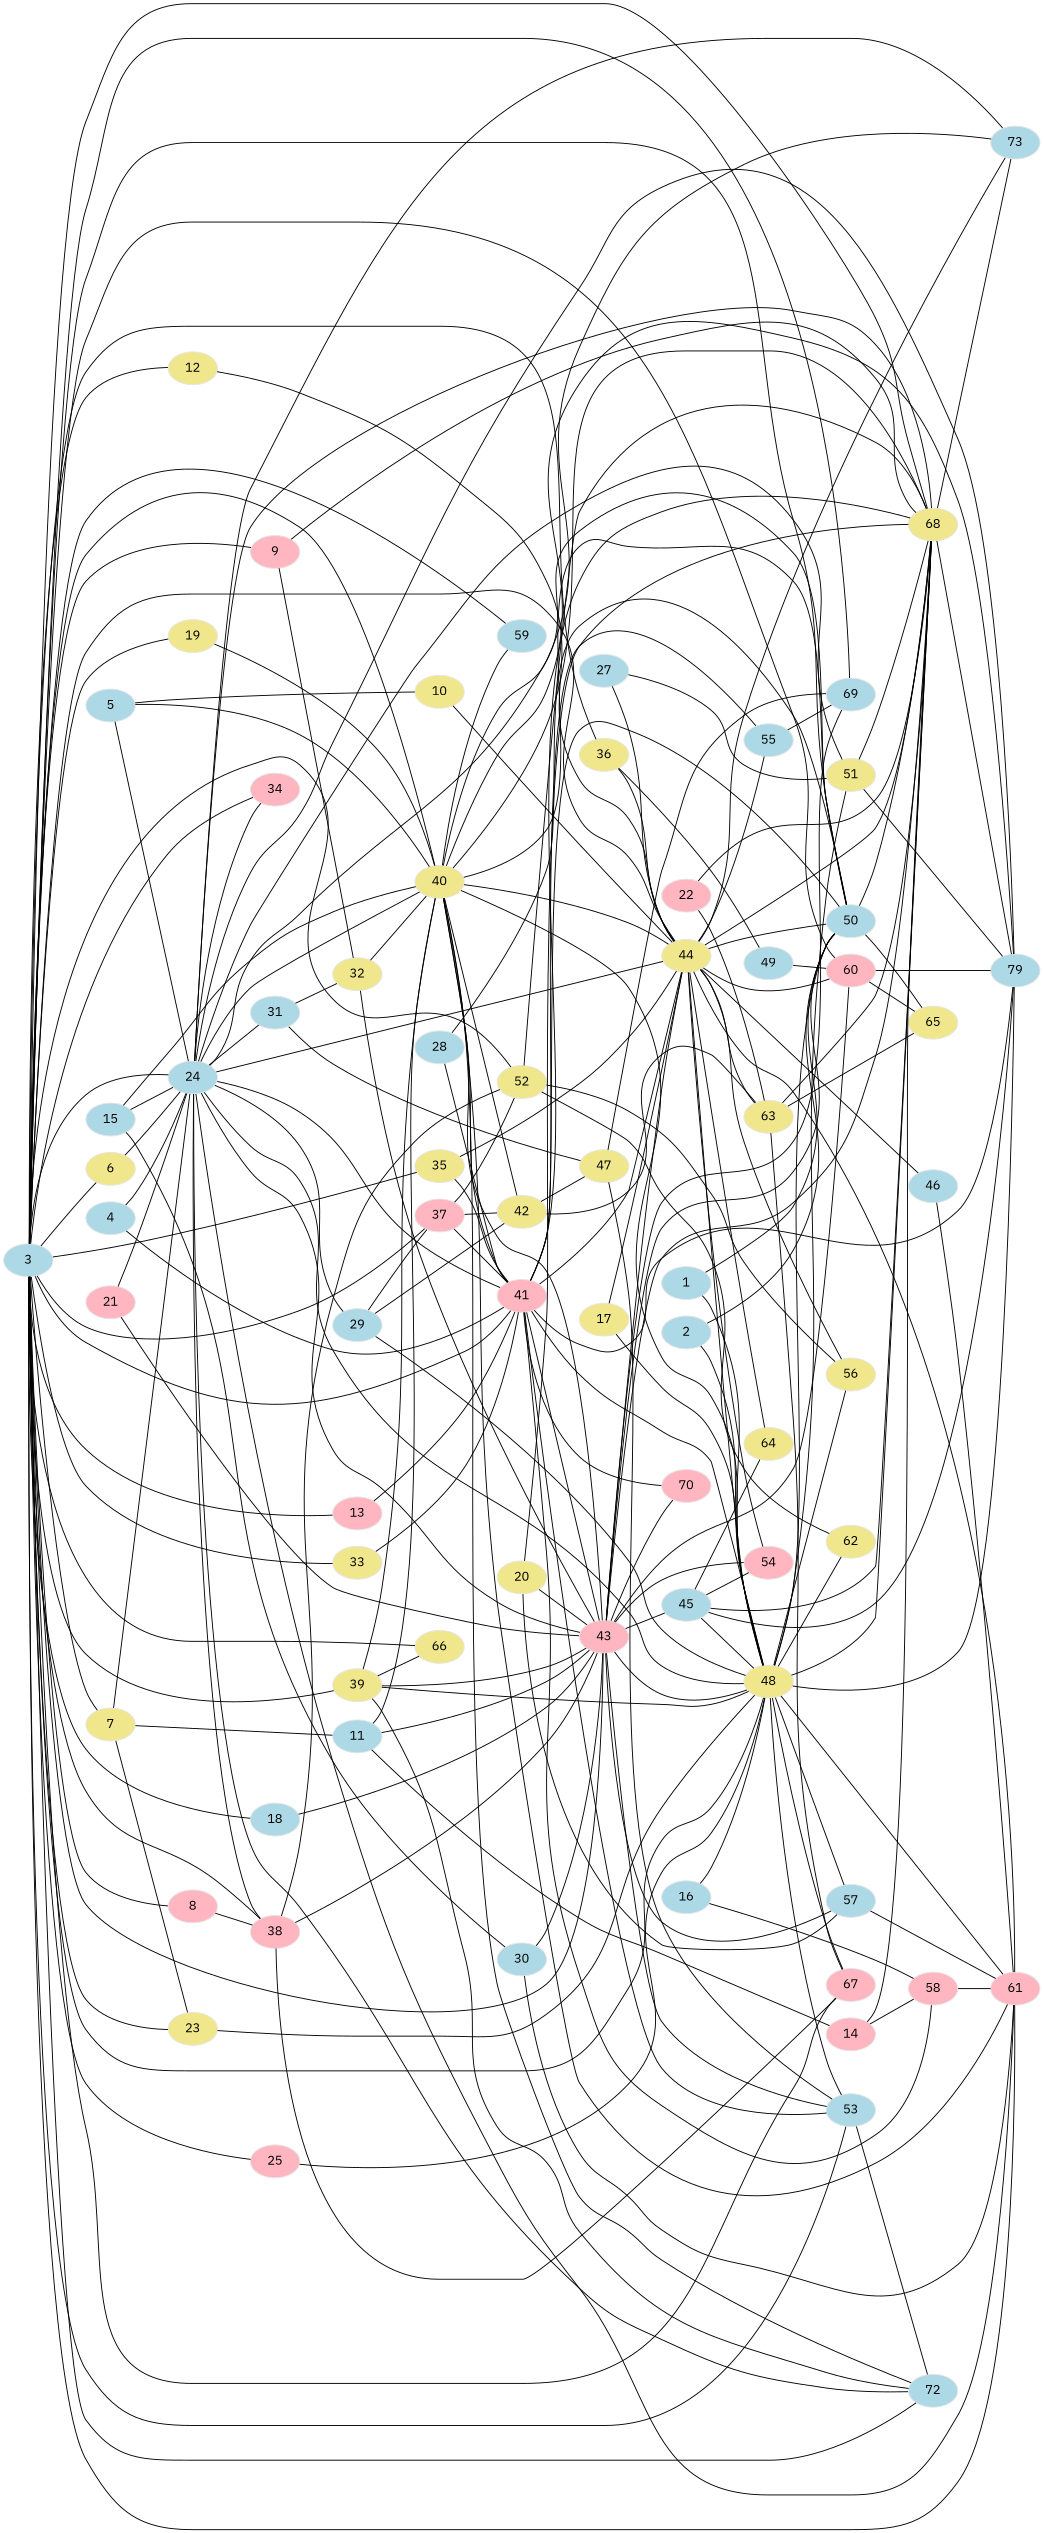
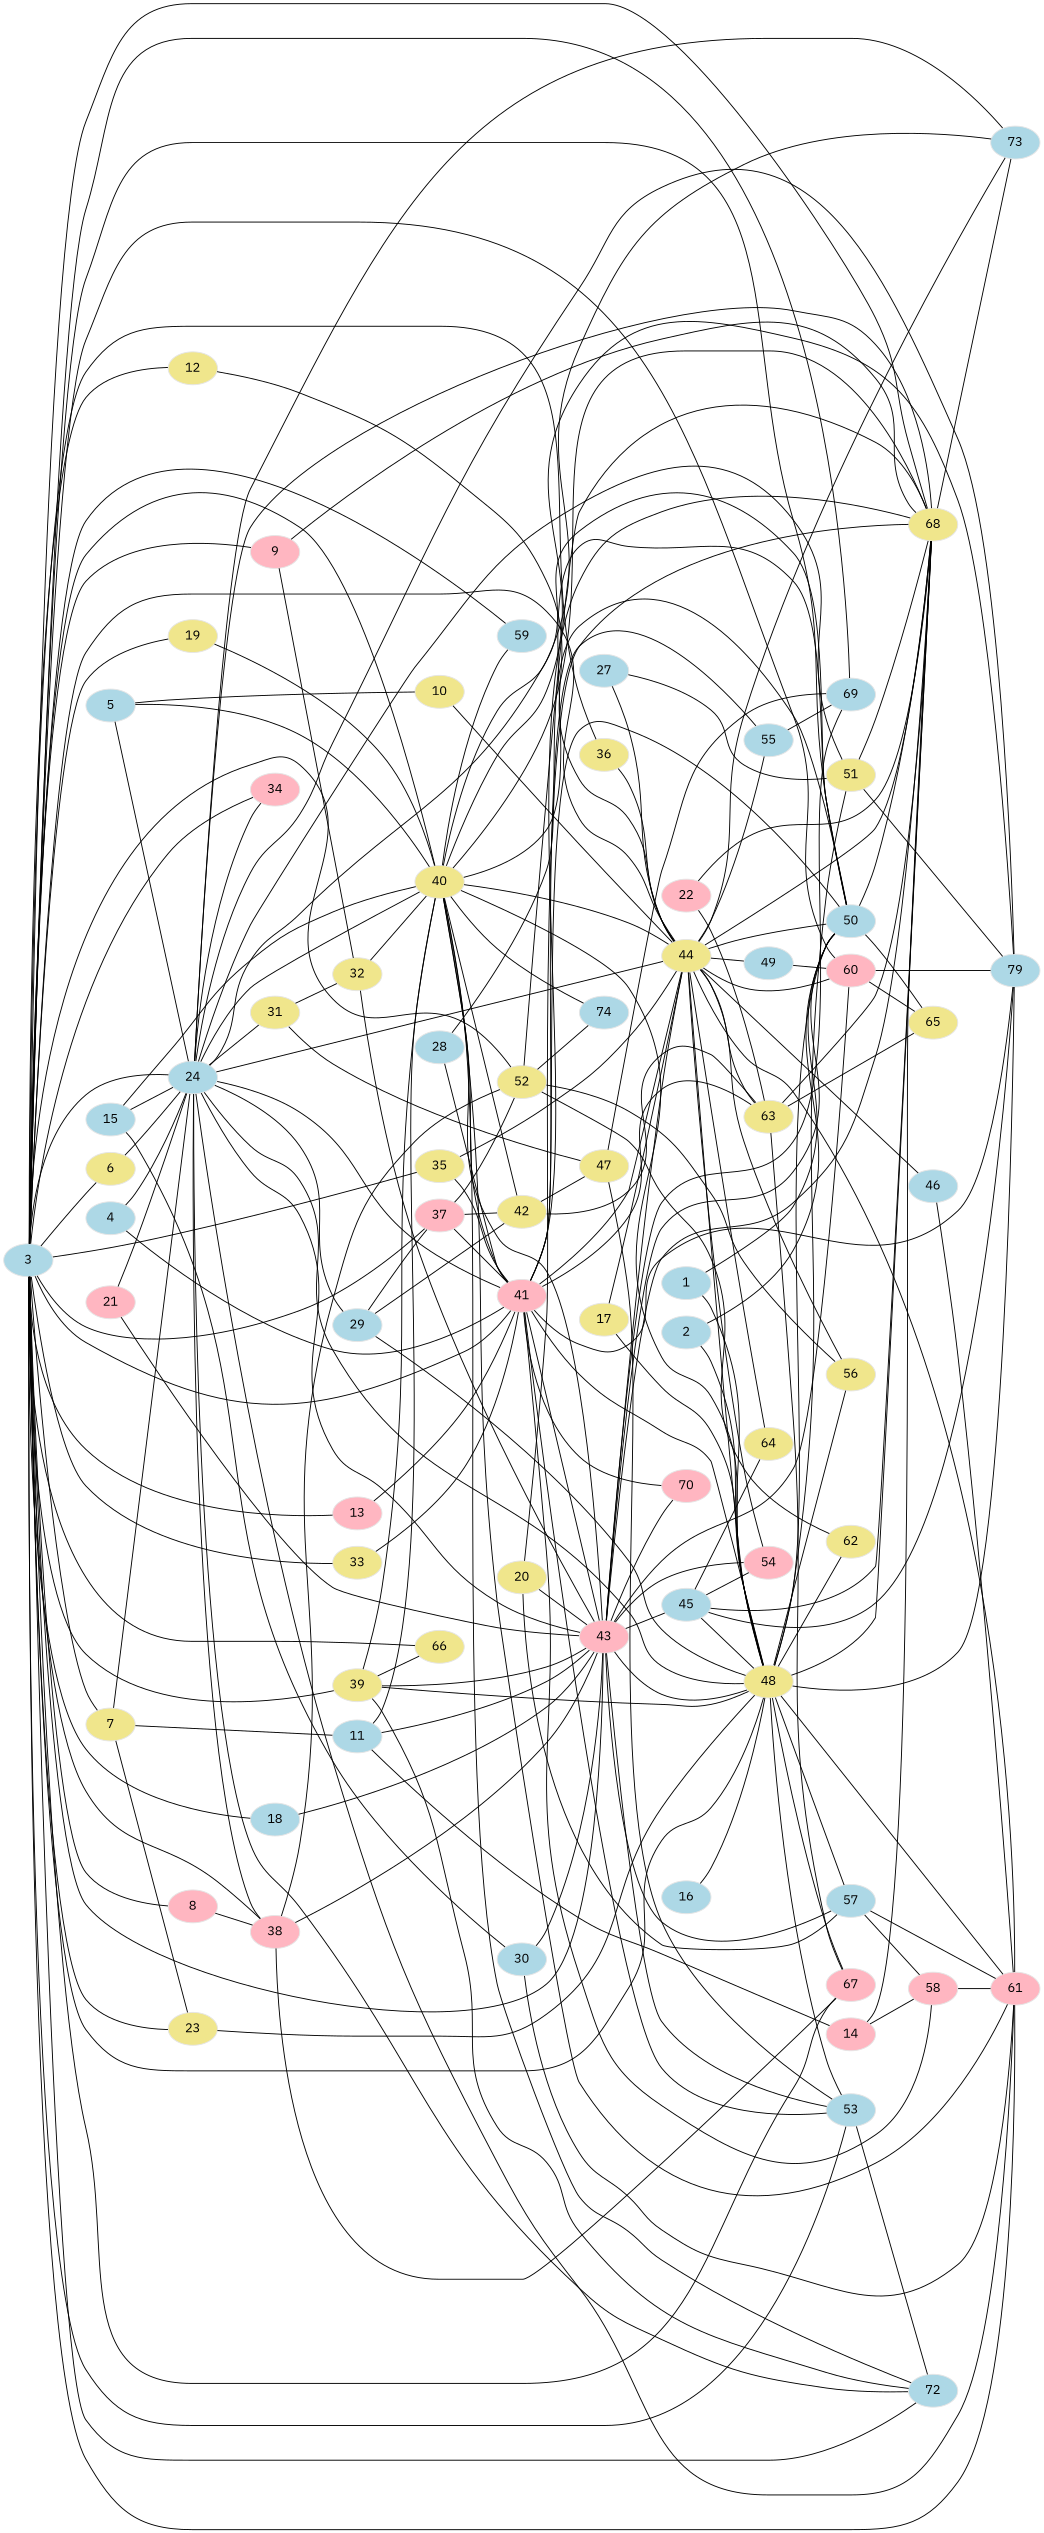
(974, 748) -> none
(696, 852) -> (730, 960)
(275, 1013) -> (275, 1013)
none -> (604, 1013)
none -> (612, 1236)
(818, 1939) -> (895, 1948)
(275, 2161) -> none
